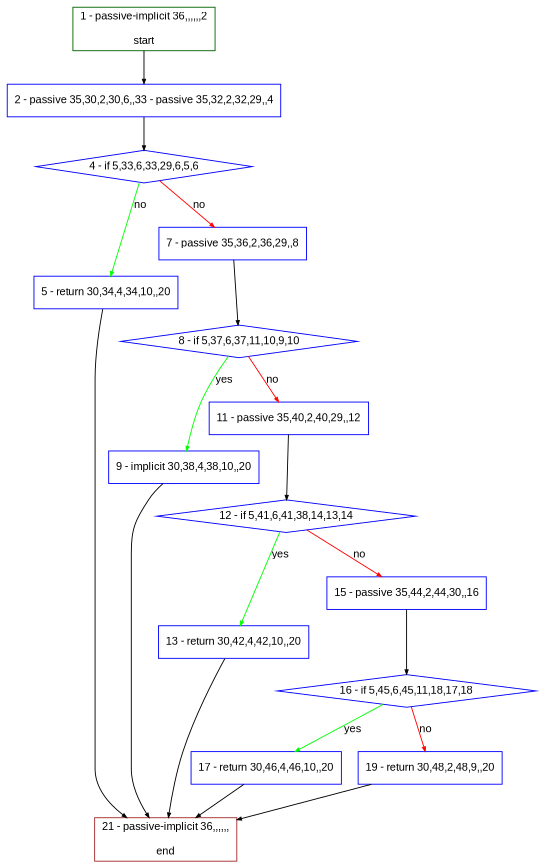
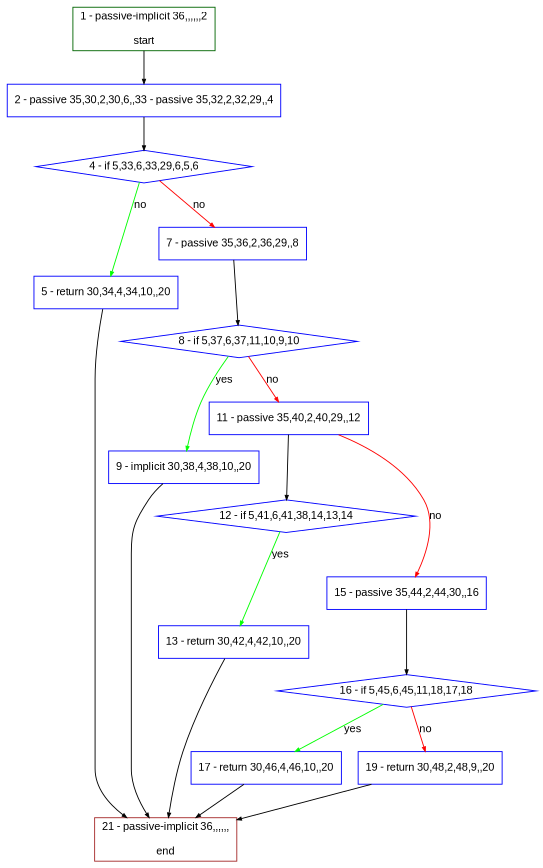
(342, 552) -> (414, 486)
